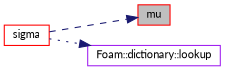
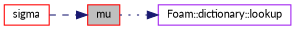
(64, 41) -> (133, 15)
